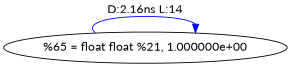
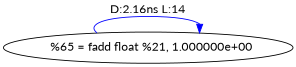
(145, 48) -> (148, 48)
